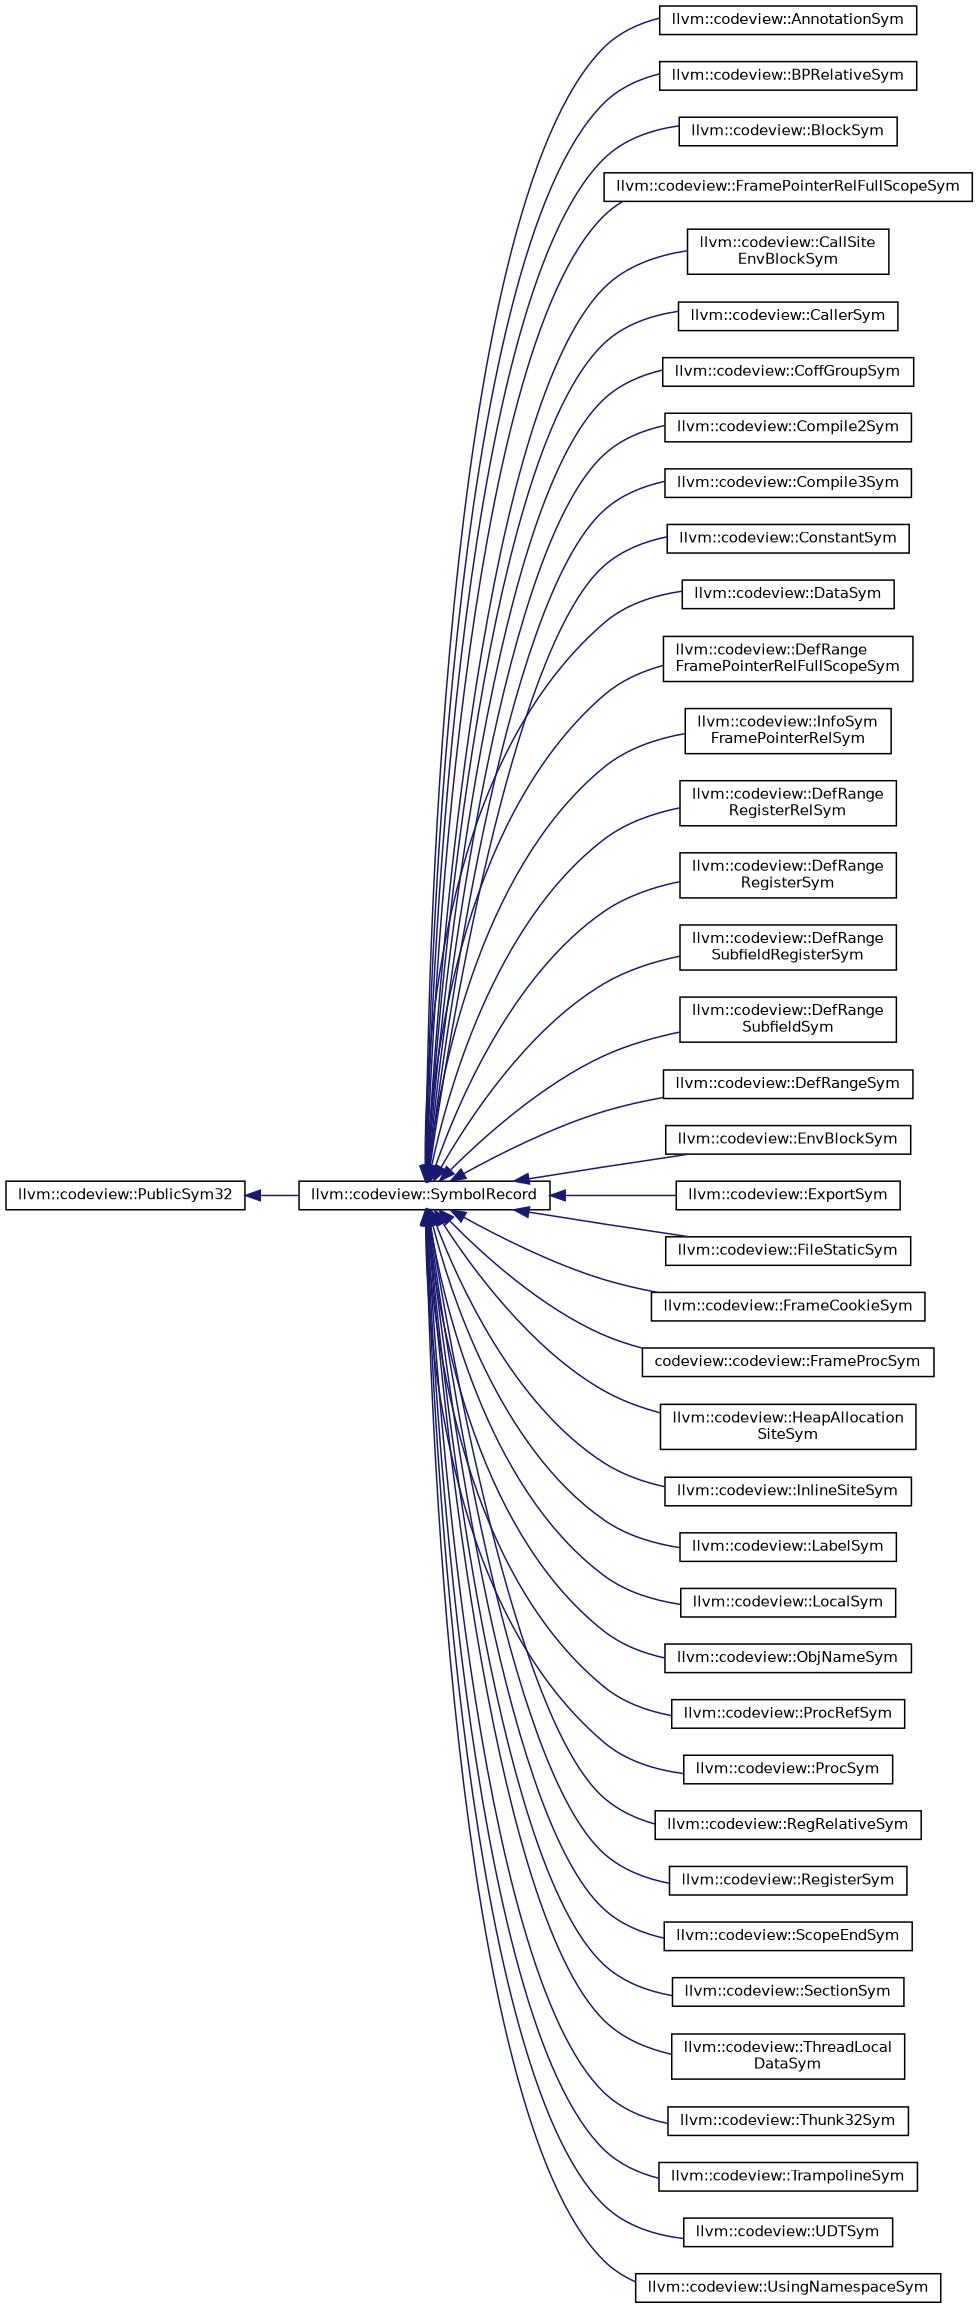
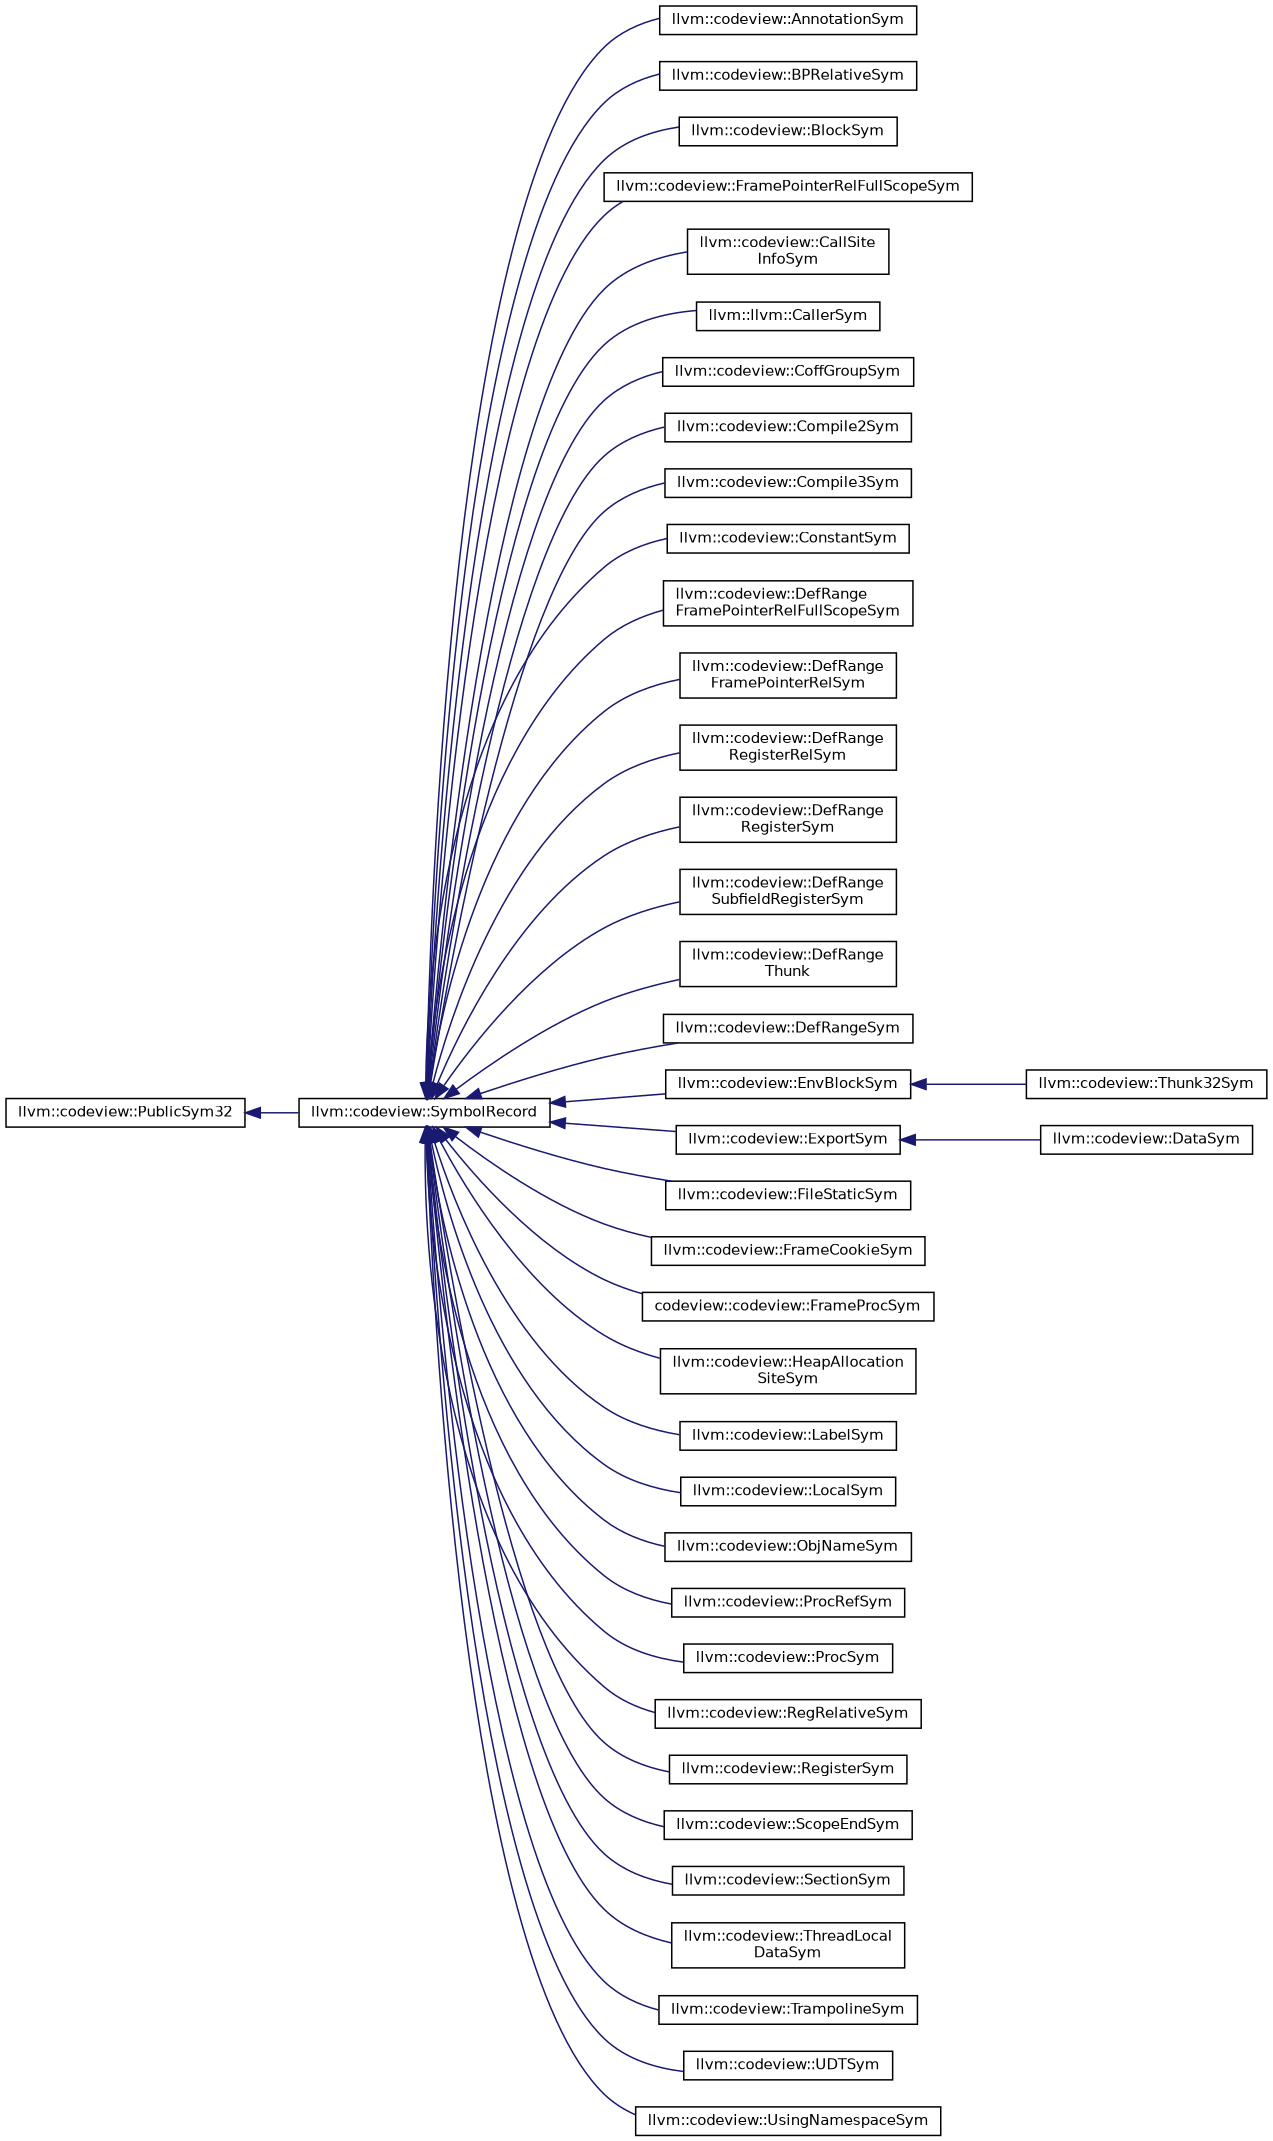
(788, 252) -> (788, 252)
(788, 316) -> (788, 316)
(548, 684) -> (978, 1140)
(788, 731) -> (788, 675)
(788, 1020) -> (788, 964)
(788, 1492) -> none
(485, 1753) -> (976, 1084)
